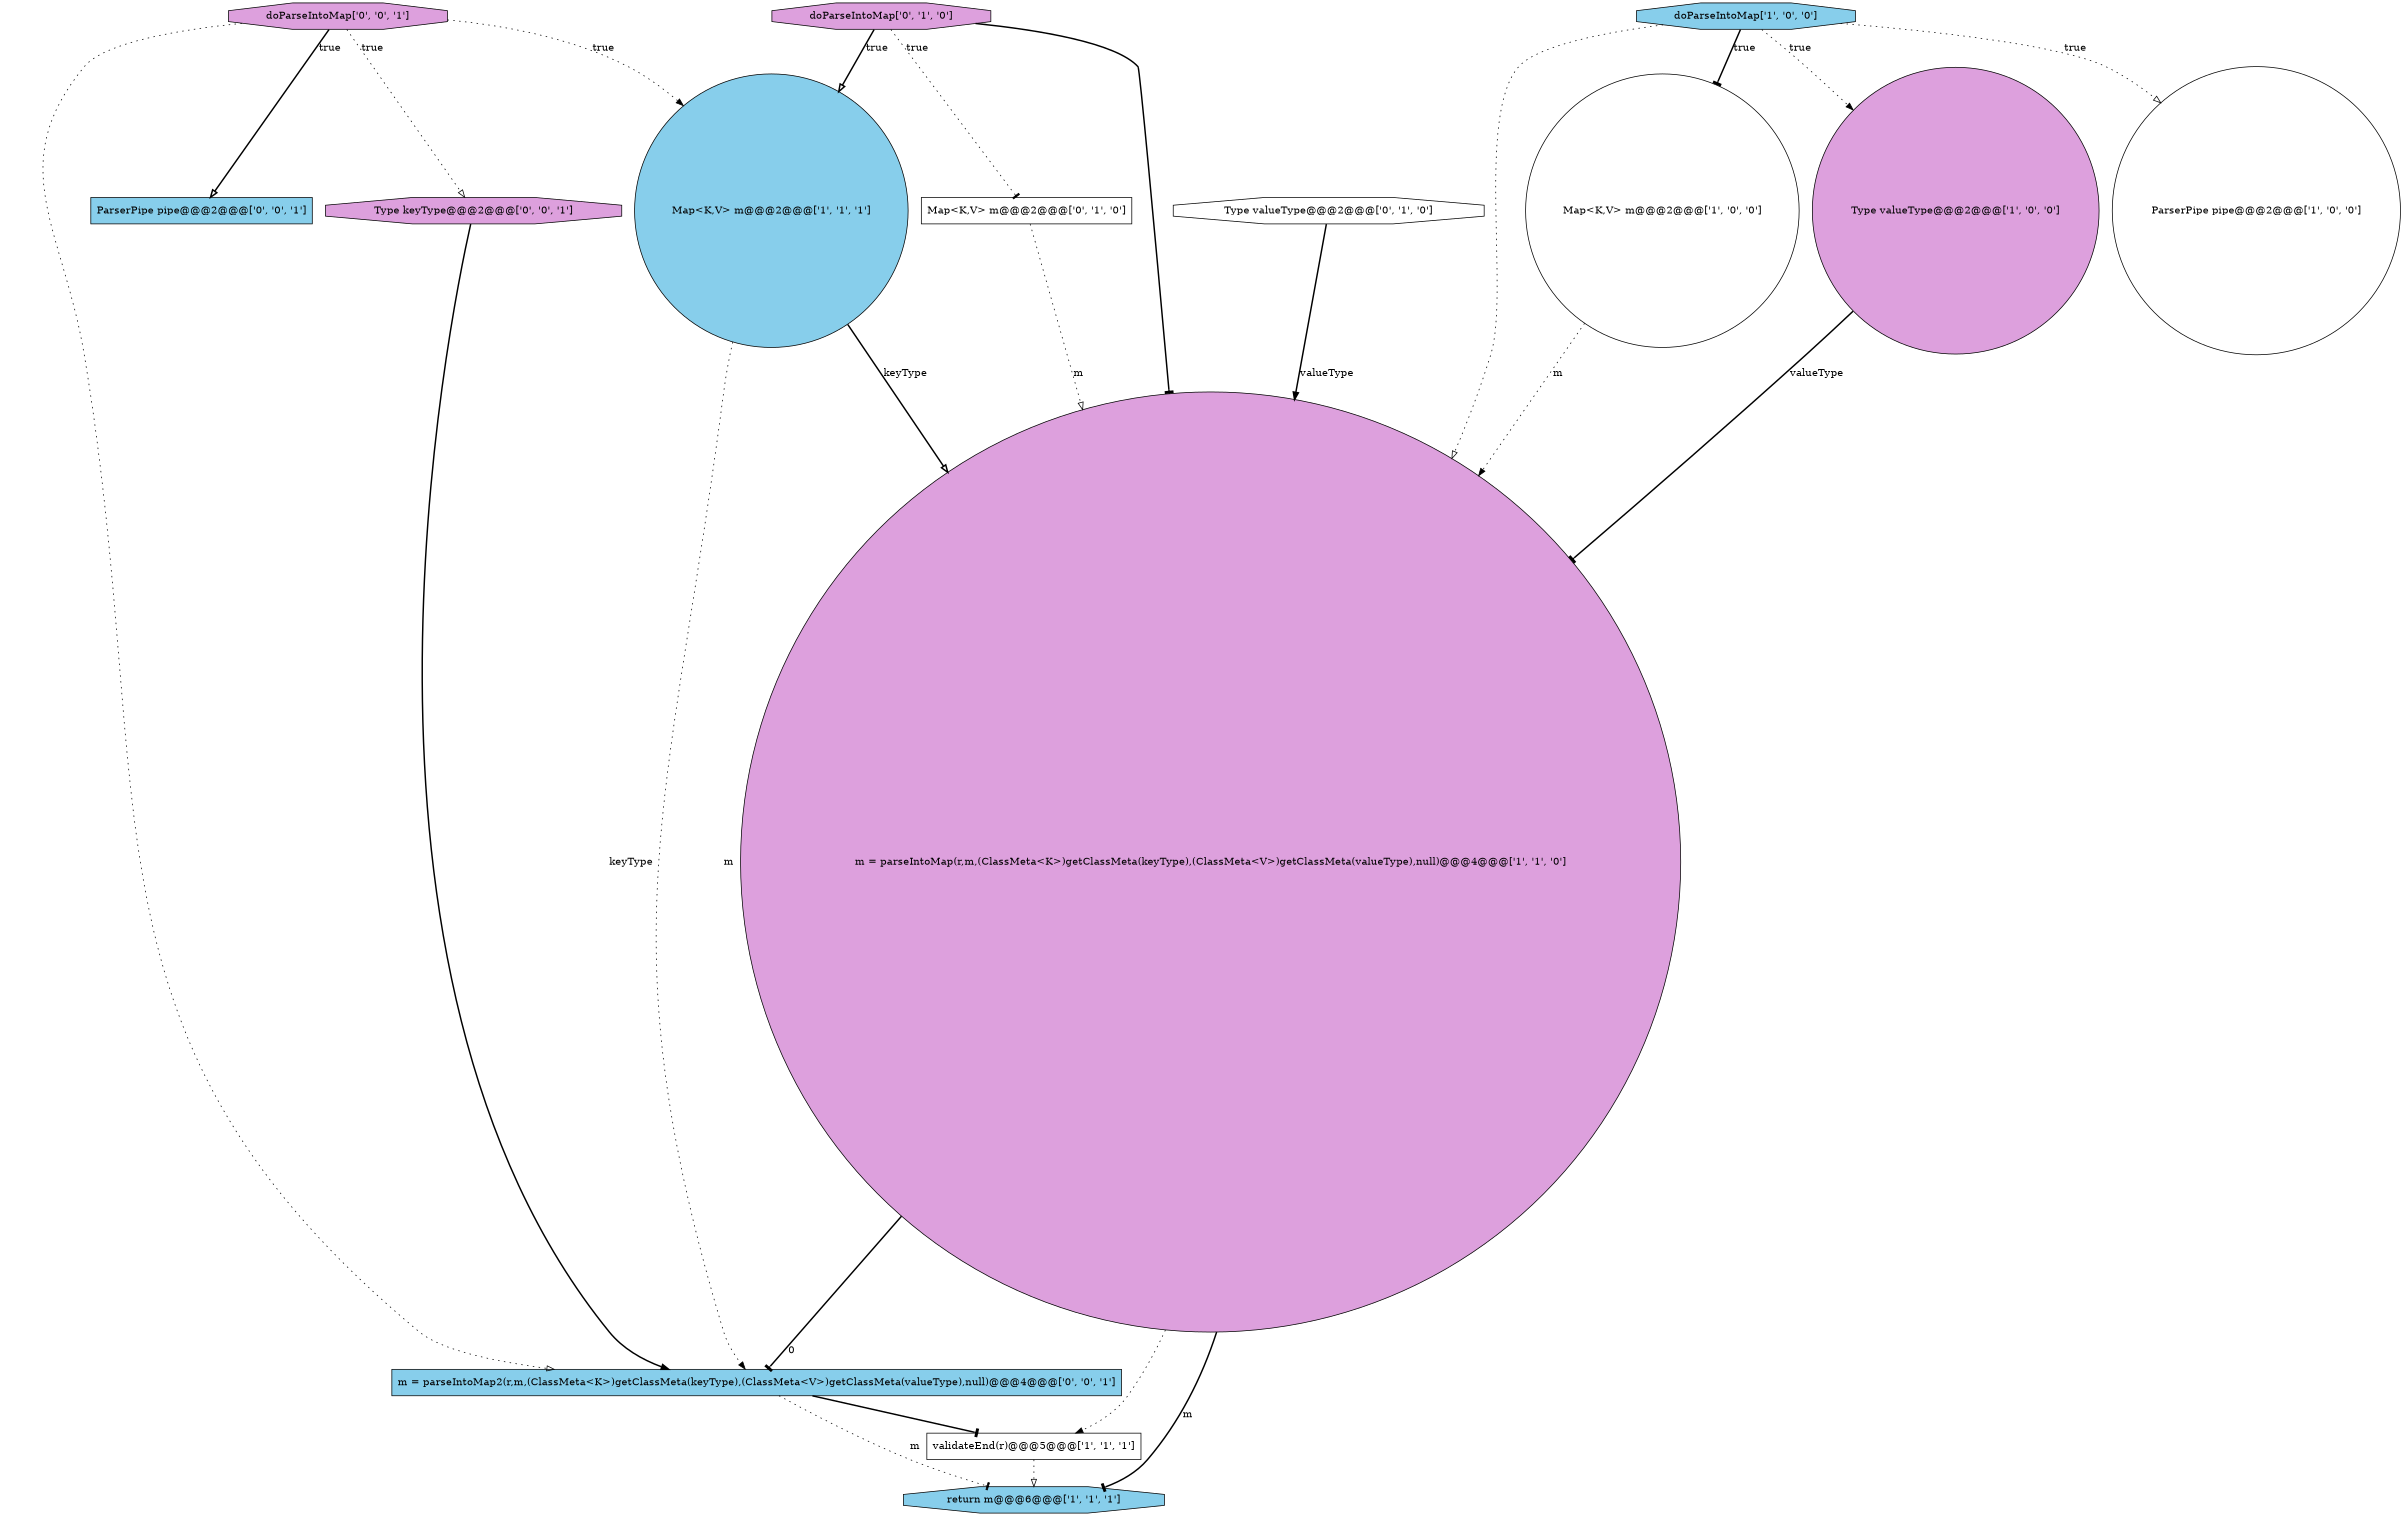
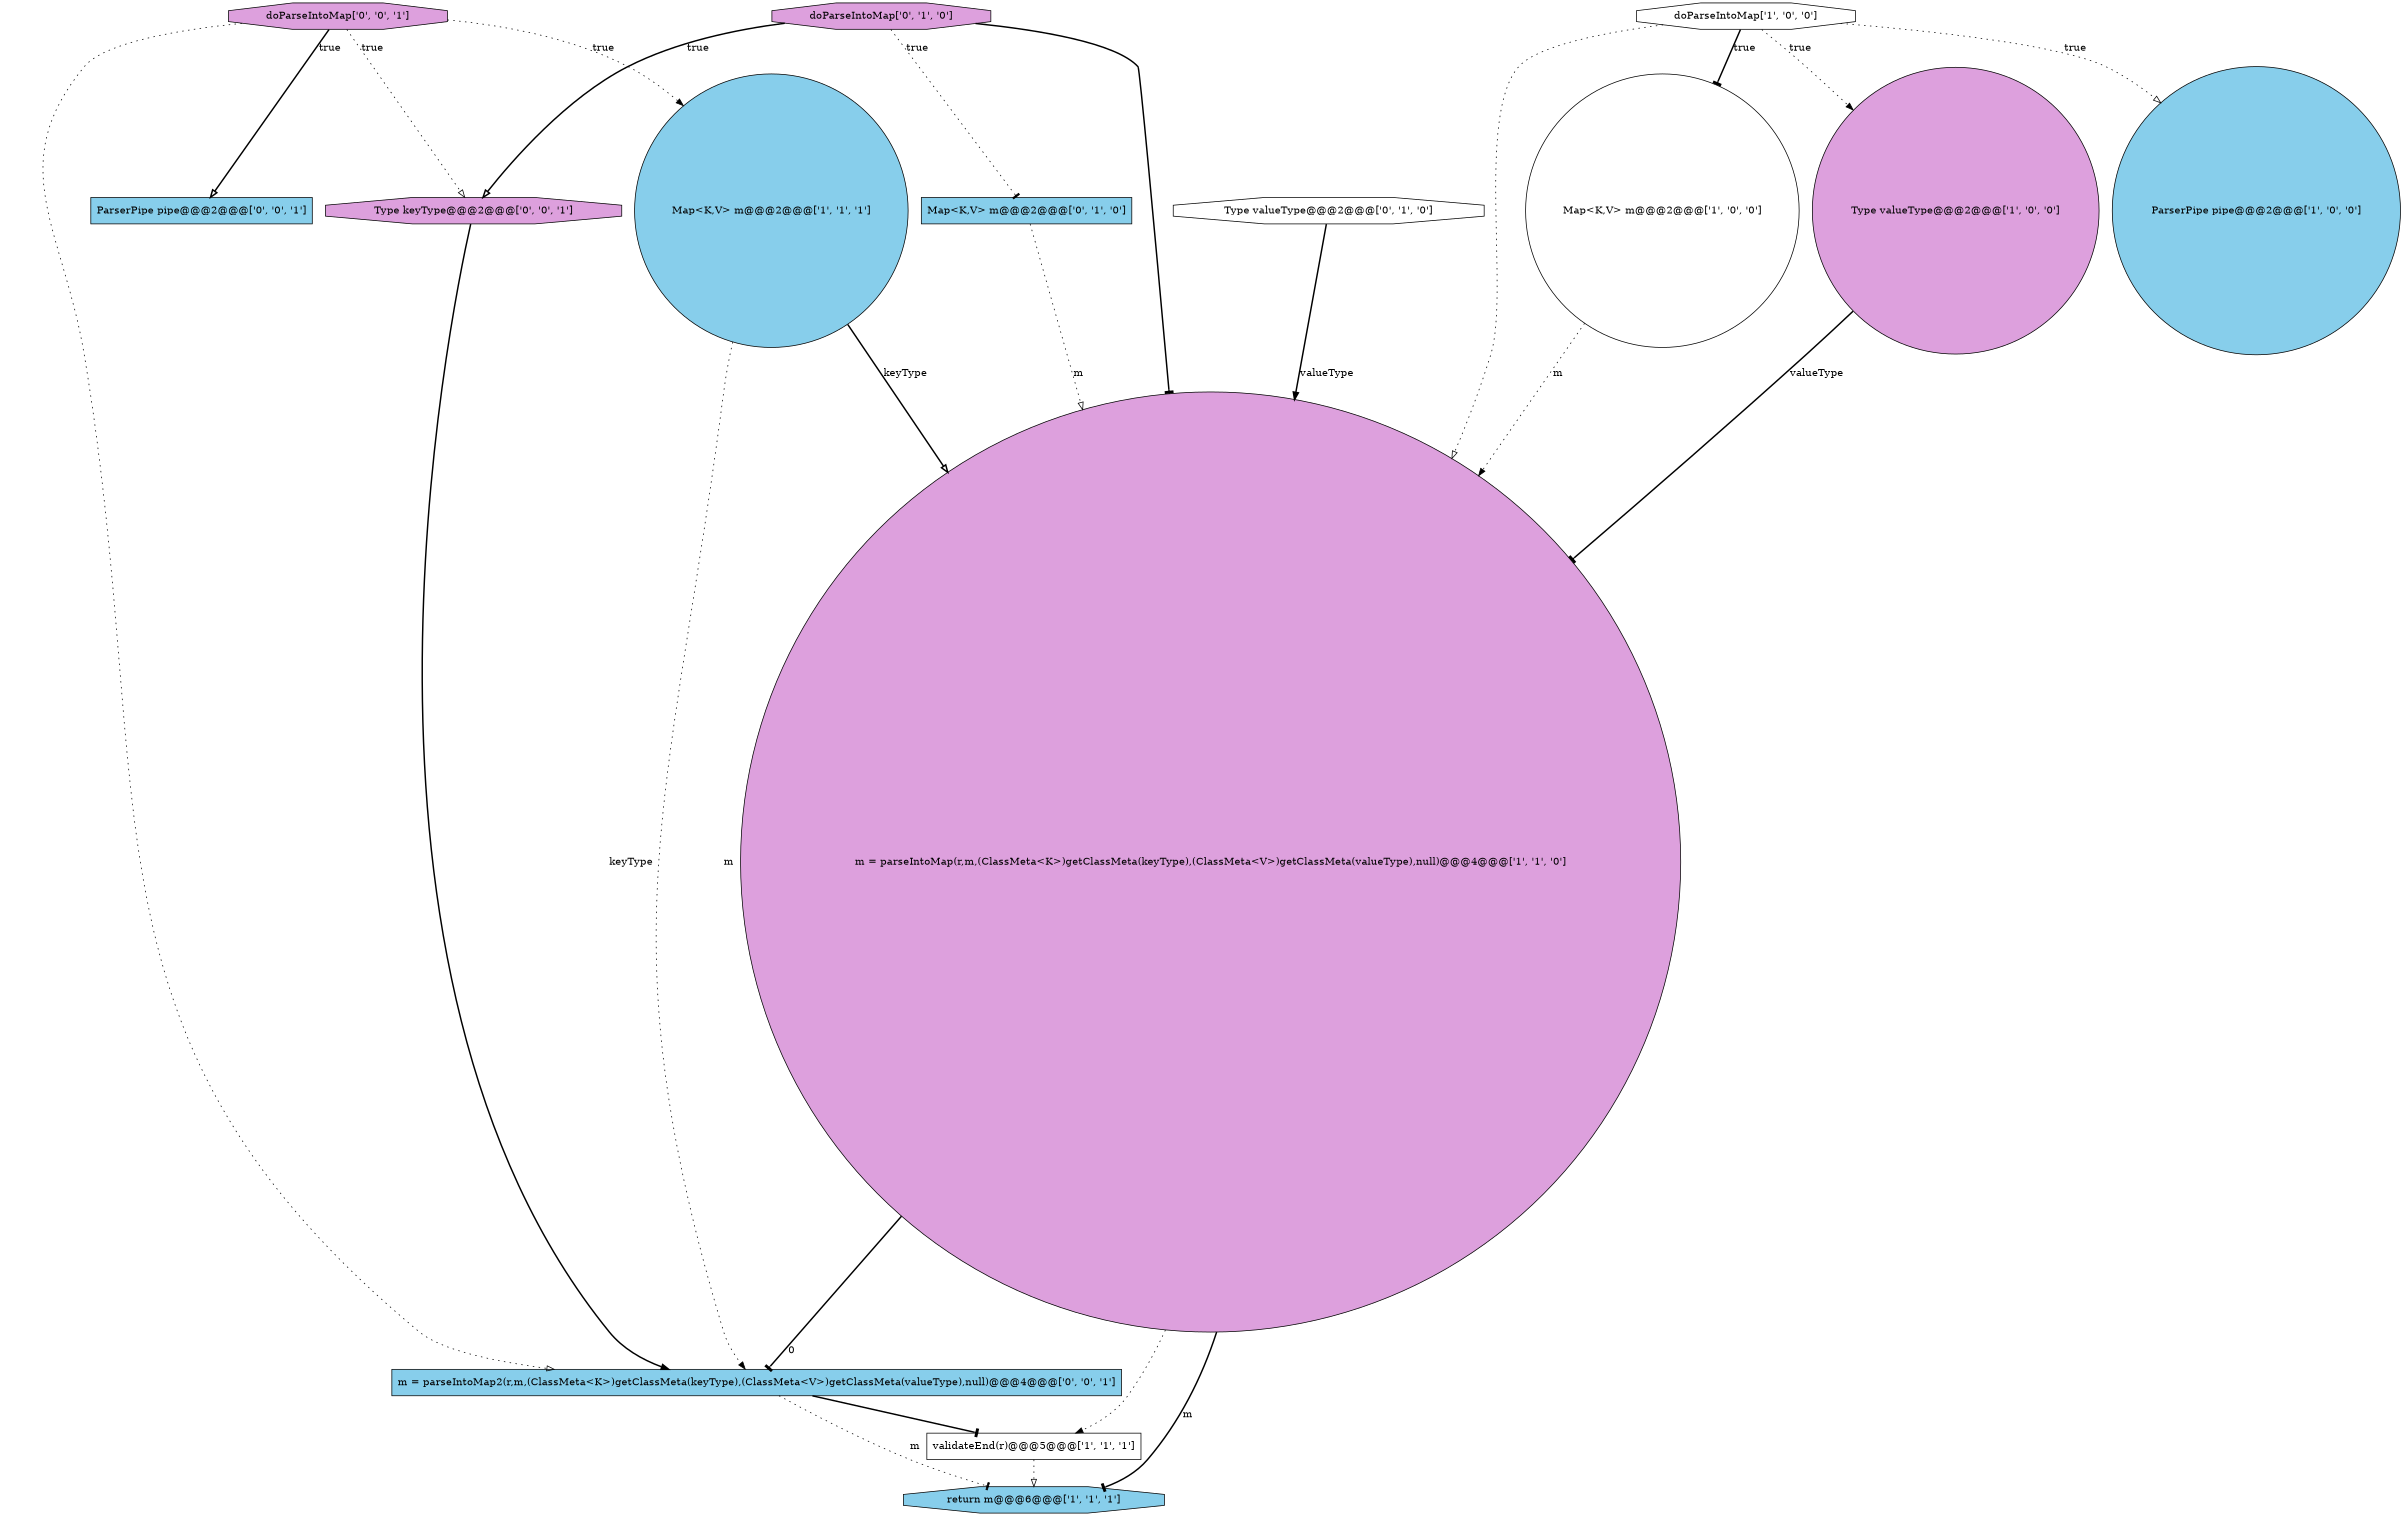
(1746, 16) -> (1746, 16)
(858, 57) -> (617, 73)
(1027, 211) -> (1027, 211)
(2256, 211) -> (2256, 211)
